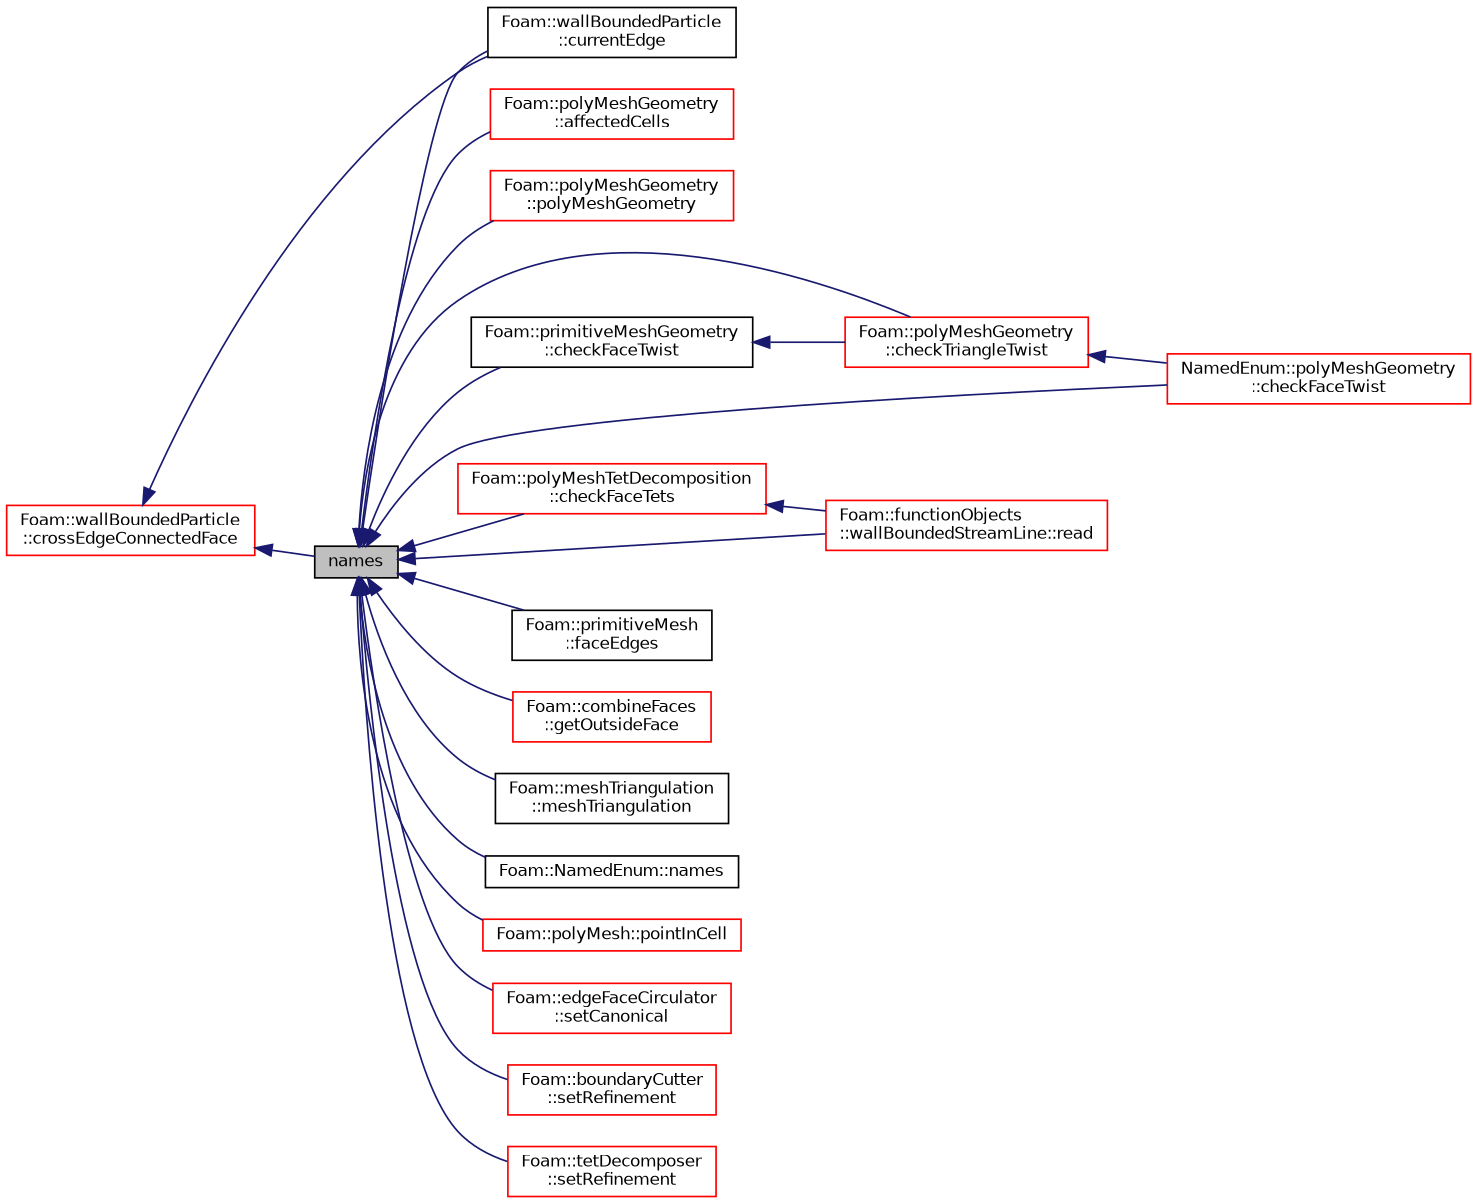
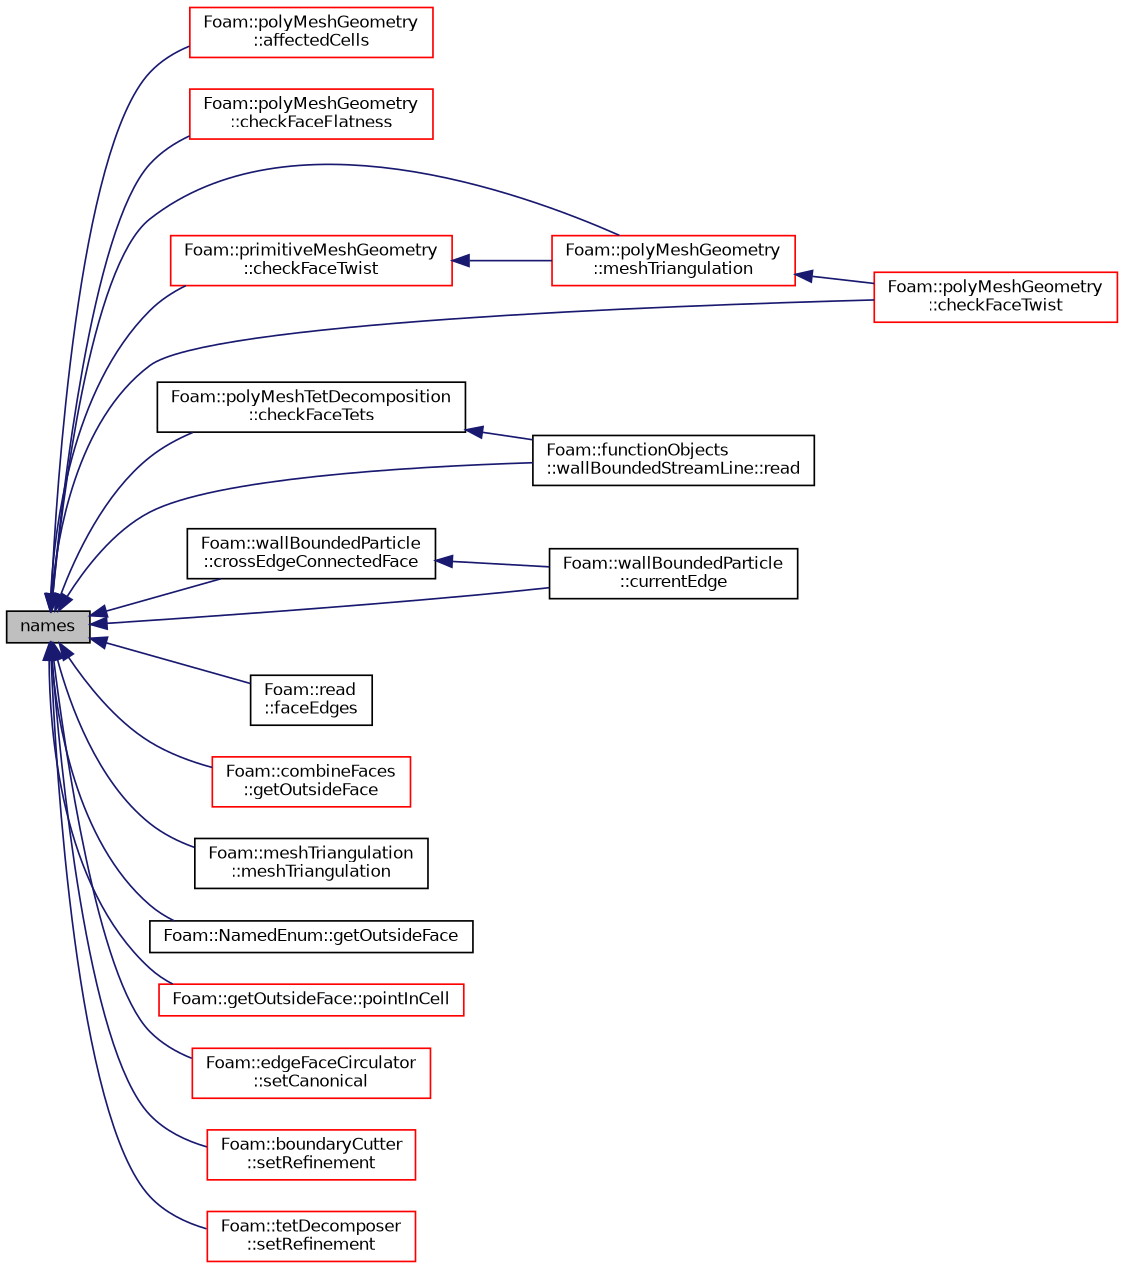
(612, 196) -> (311, 114)
(612, 342) -> (311, 261)
(967, 342) -> (674, 261)
(1319, 379) -> (996, 297)
(612, 489) -> (311, 407)
(967, 525) -> (674, 460)
(131, 530) -> (311, 554)
(293, 553) -> (163, 595)
(612, 635) -> (311, 700)
(612, 872) -> (311, 937)
(612, 935) -> (311, 1000)
